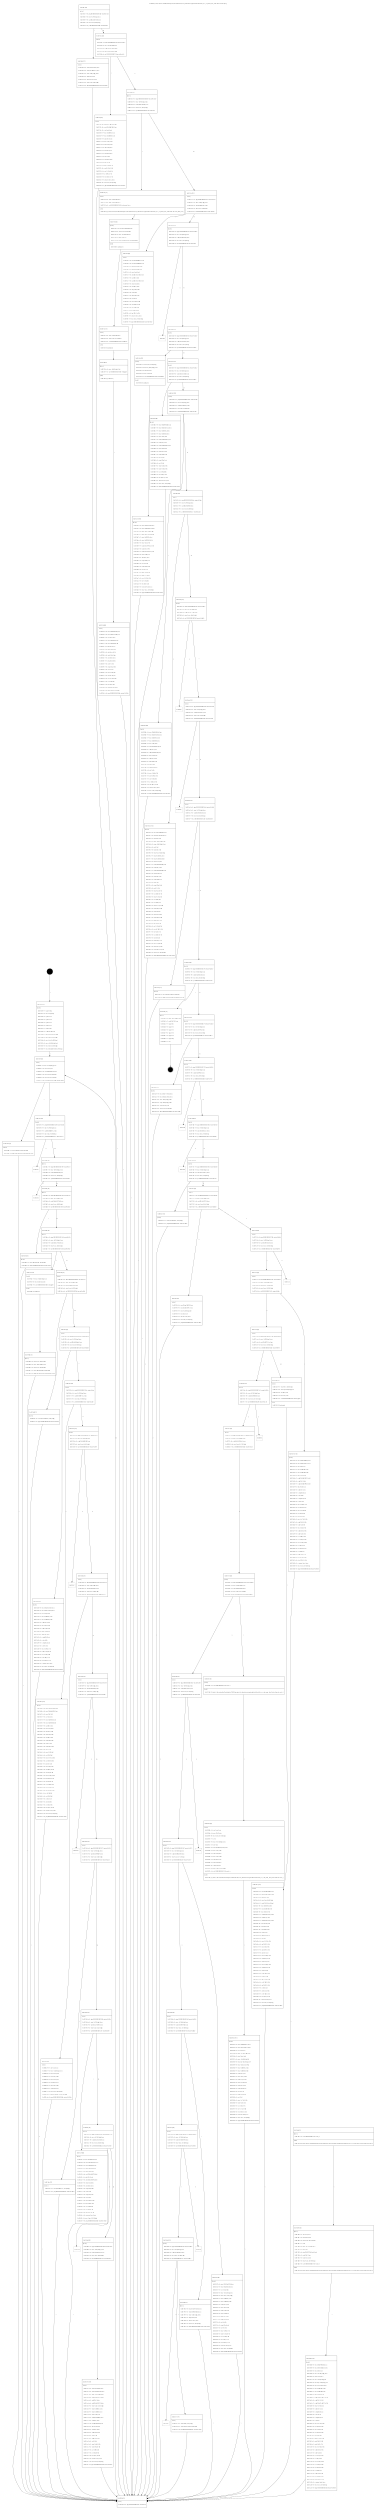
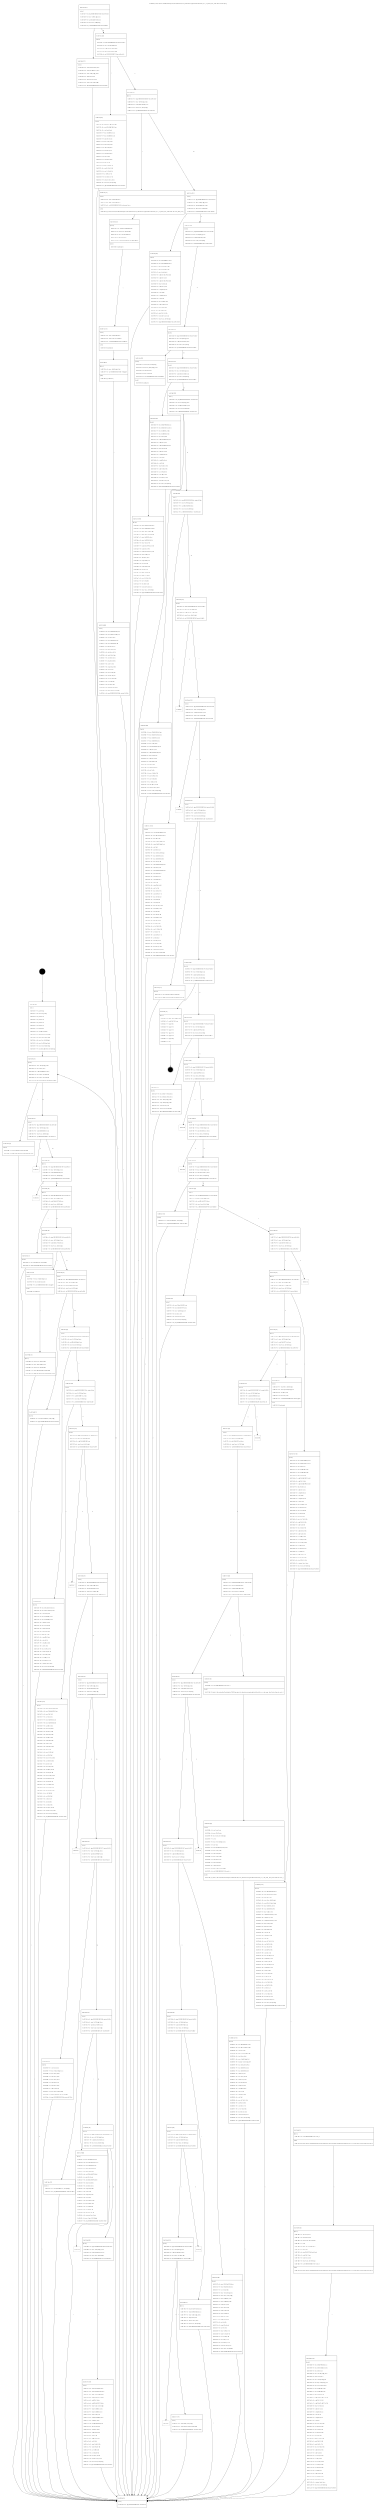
(162, 338) -> none
